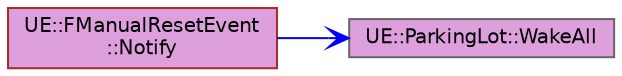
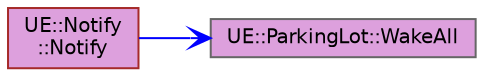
(142, 38) -> (73, 38)
